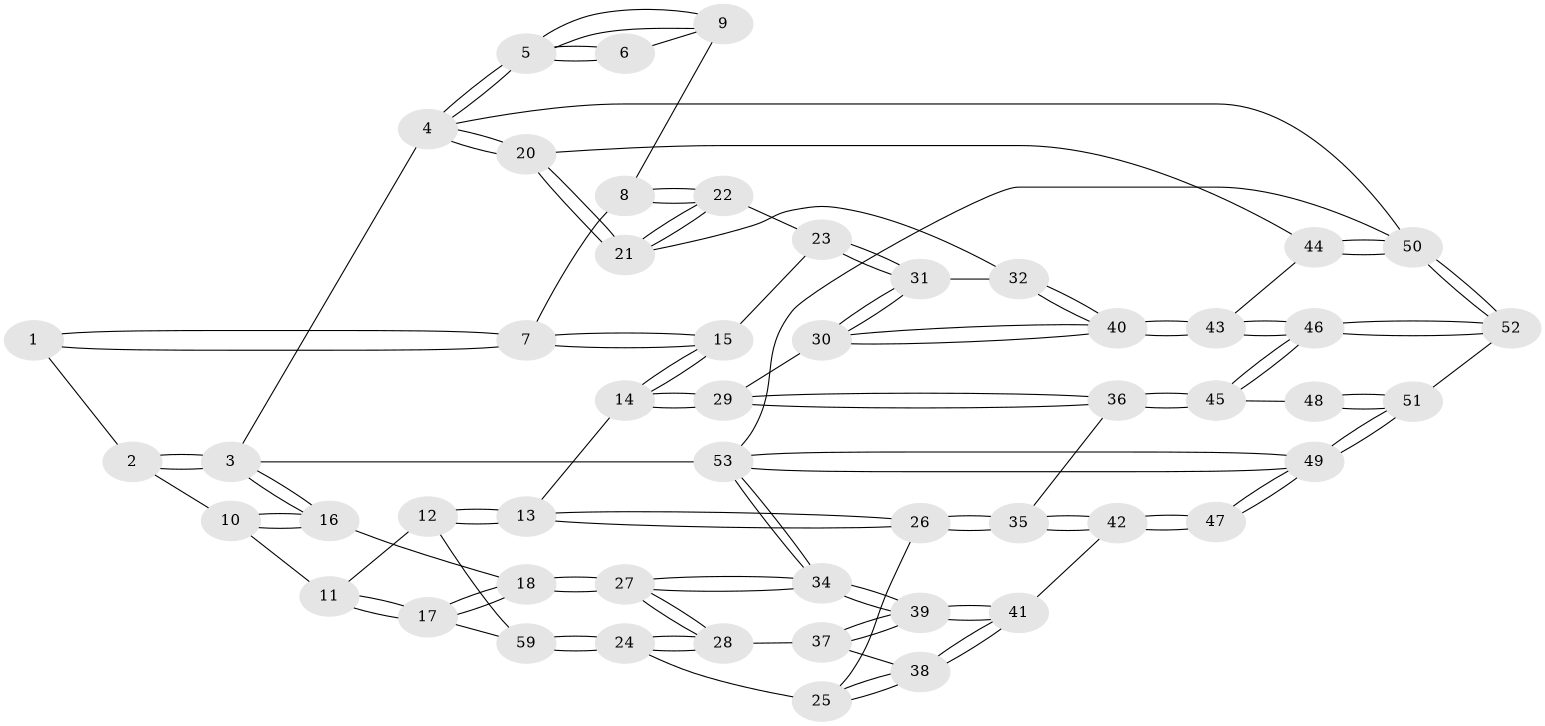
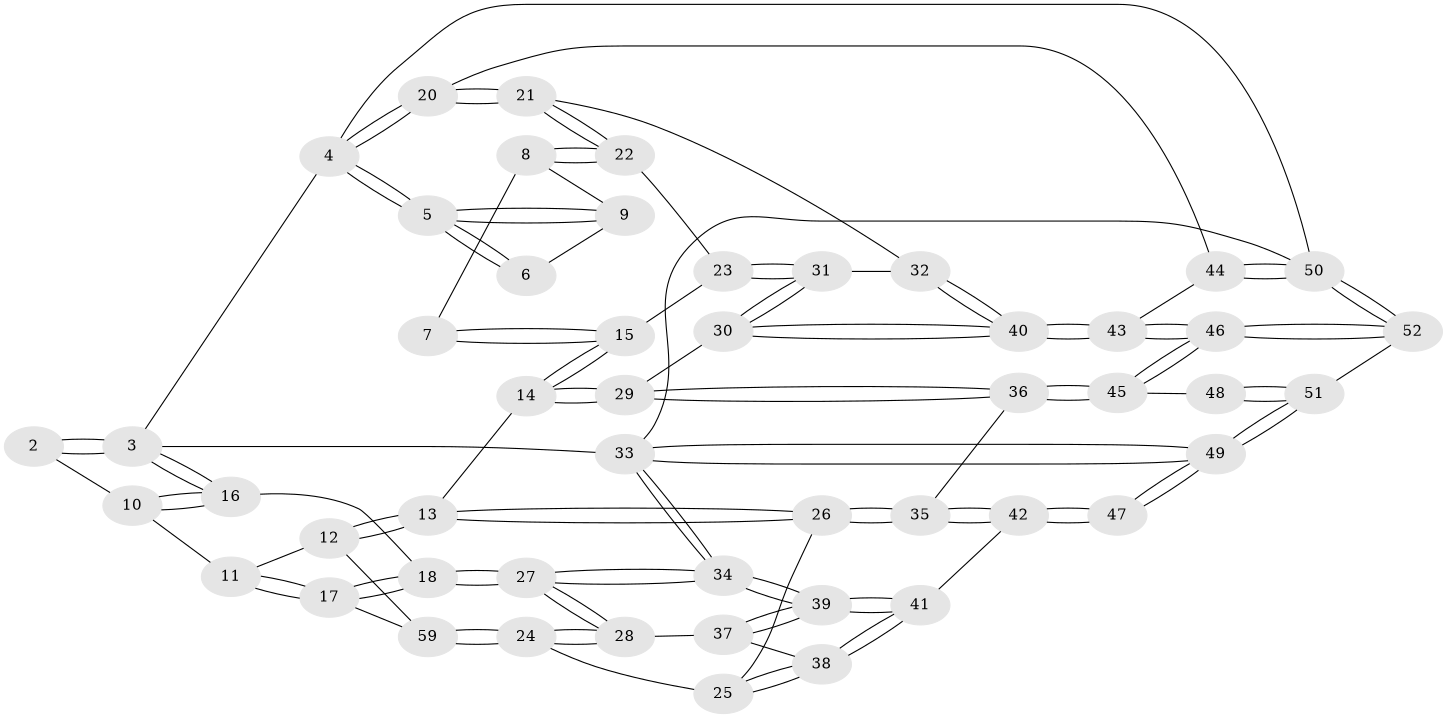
(34, 340) -> none
(723, 462) -> (625, 454)
